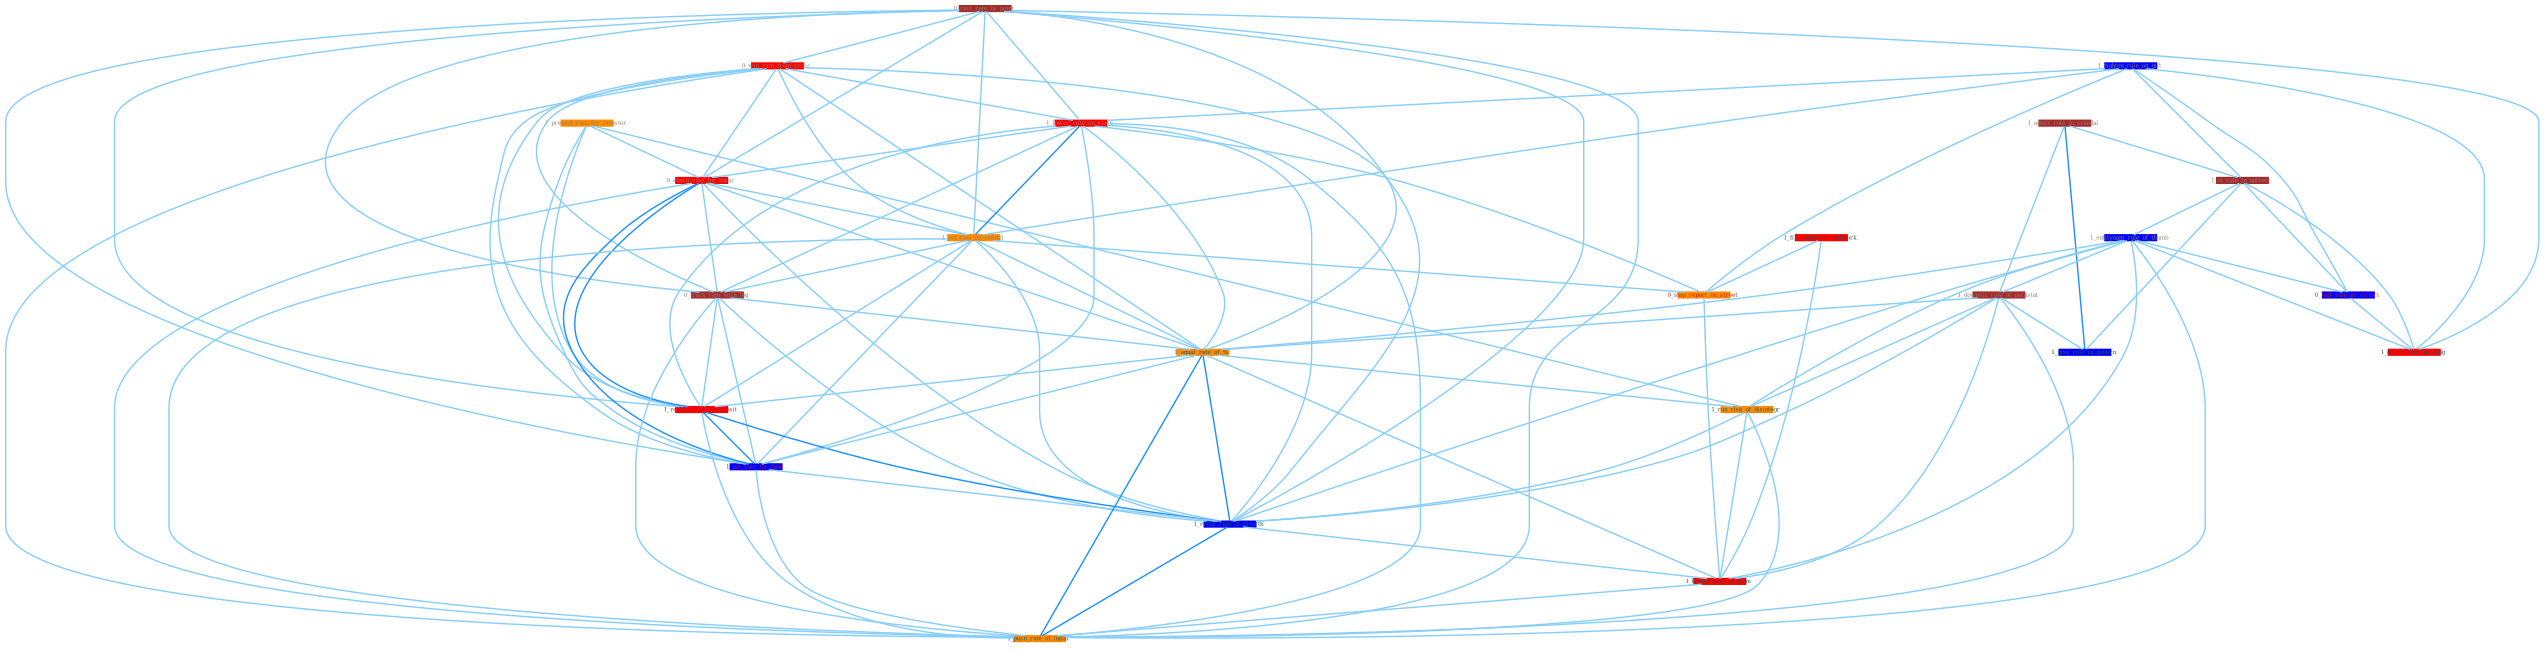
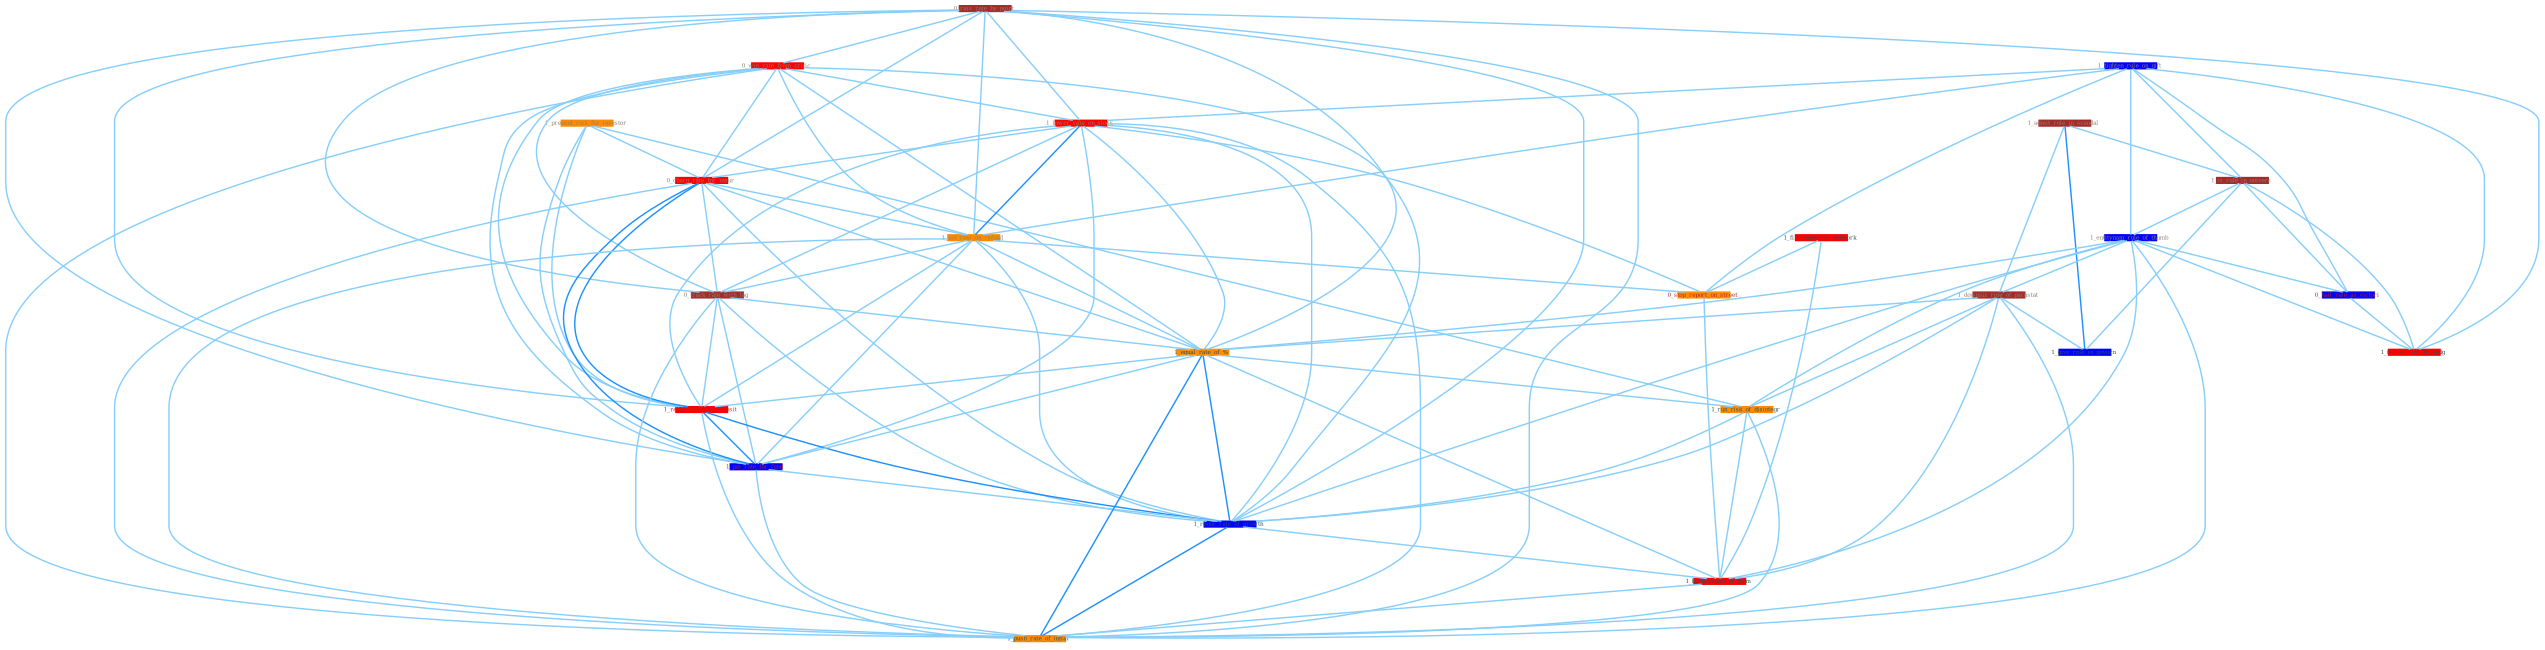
none -> (2131, 156)
